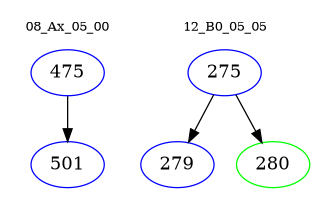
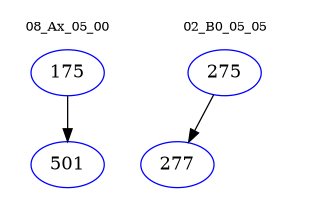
(225, 27) -> (225, 27)
(68, 73) -> (68, 73)
(177, 165) -> (177, 165)
(273, 165) -> none
